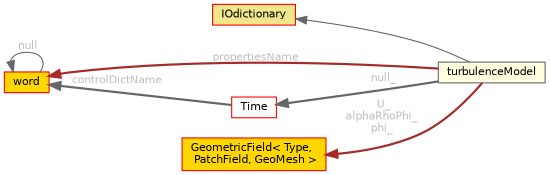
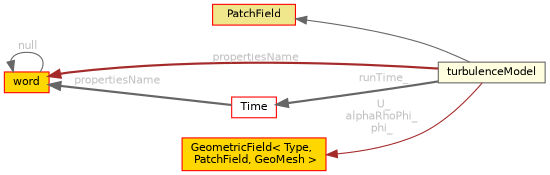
(254, 15) -> (254, 15)
(382, 78) -> (382, 78)
(116, 81) -> (116, 81)
(418, 135) -> (418, 135)
